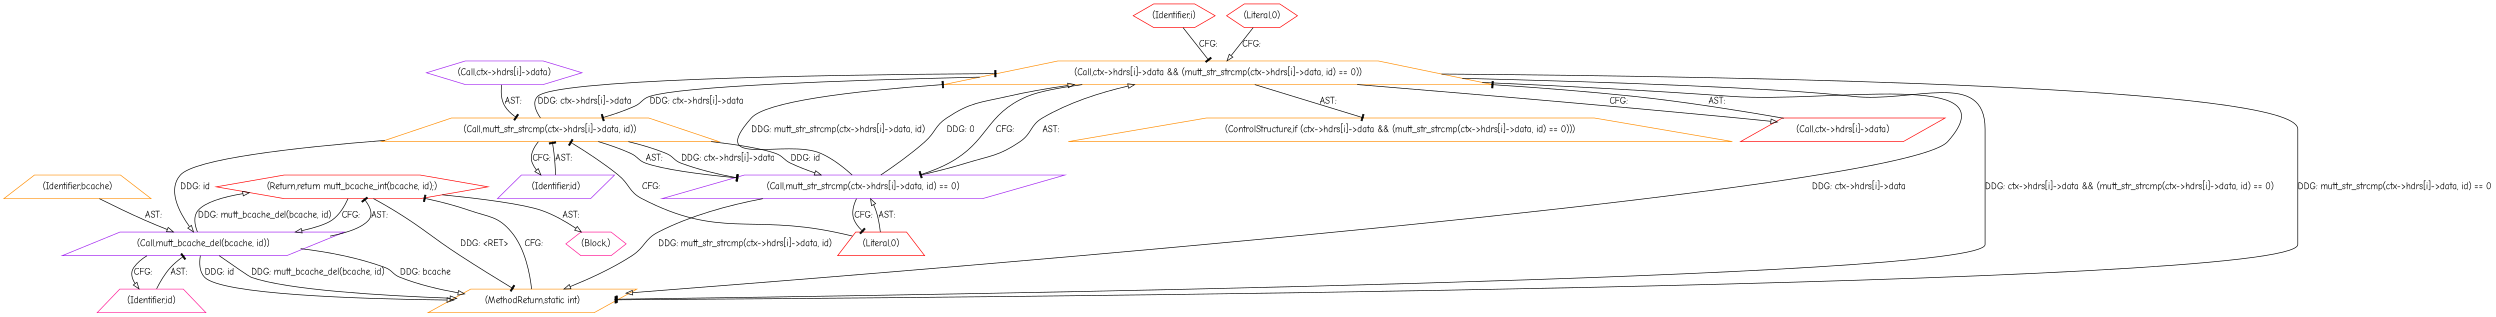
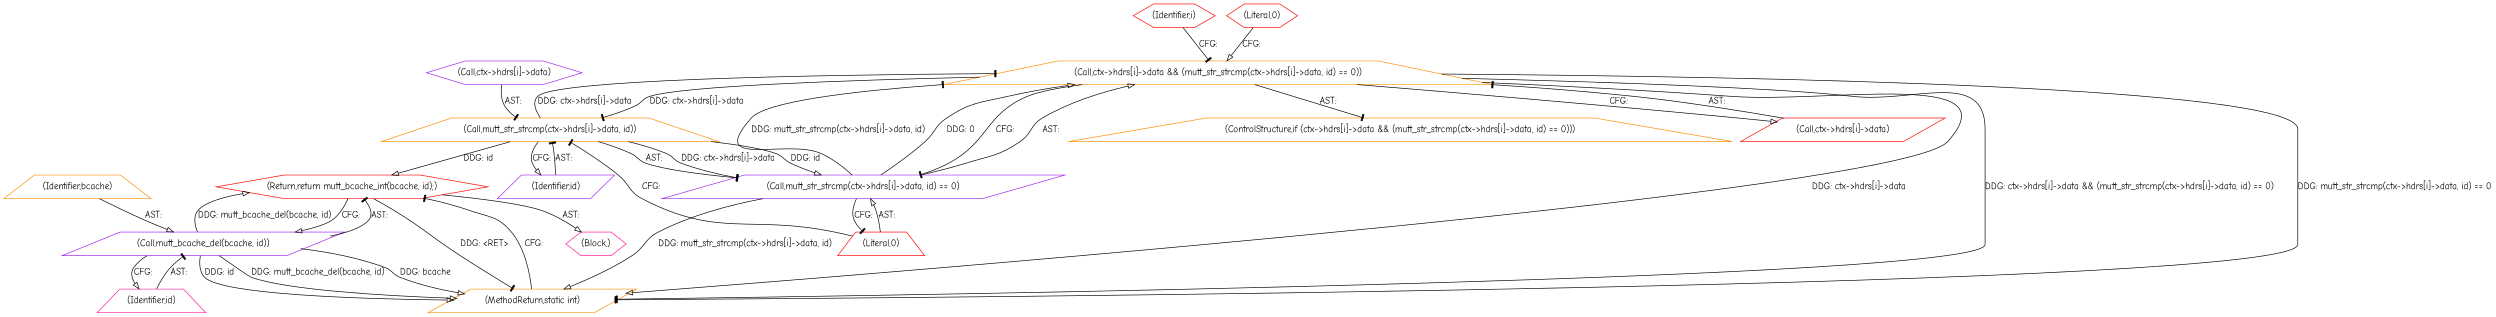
(253, 154) -> (454, 157)
